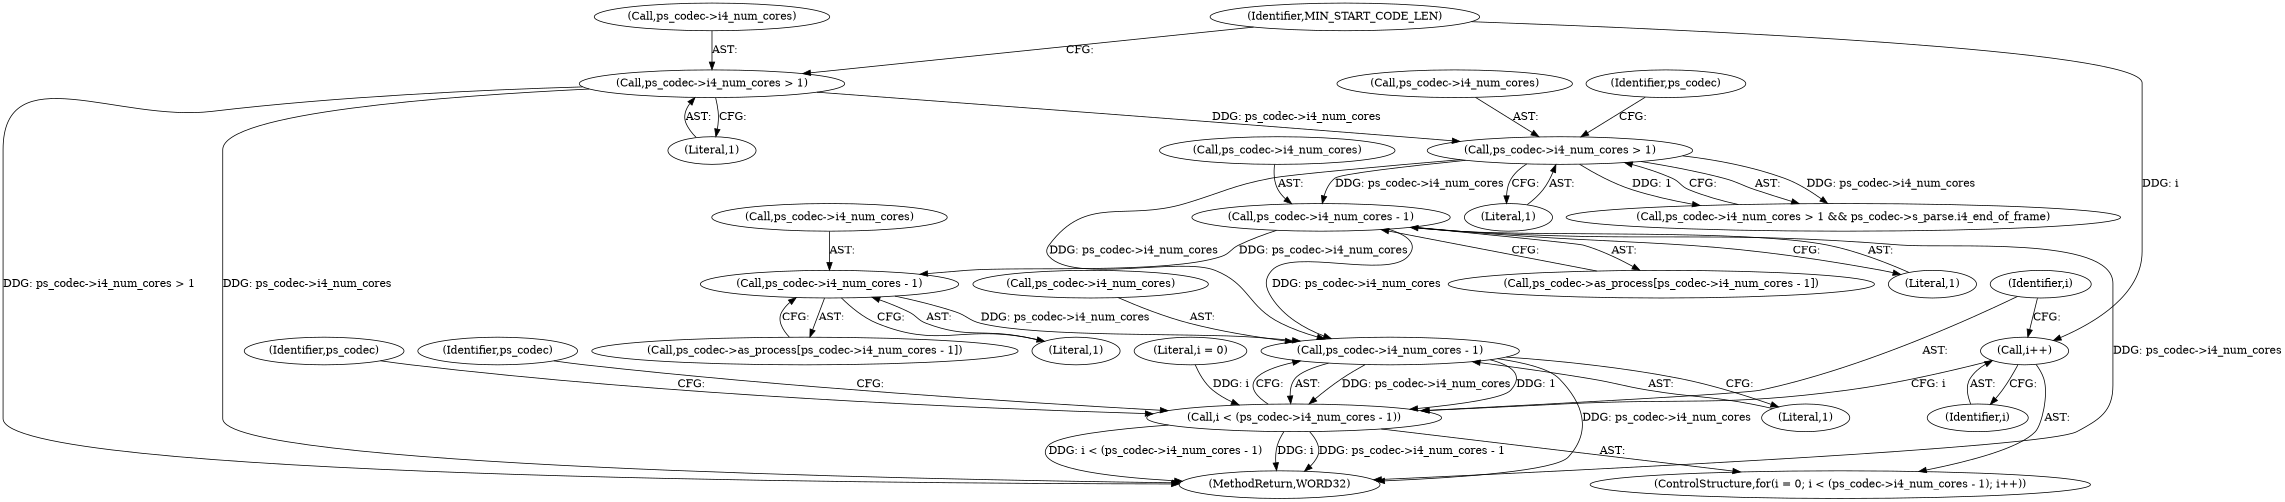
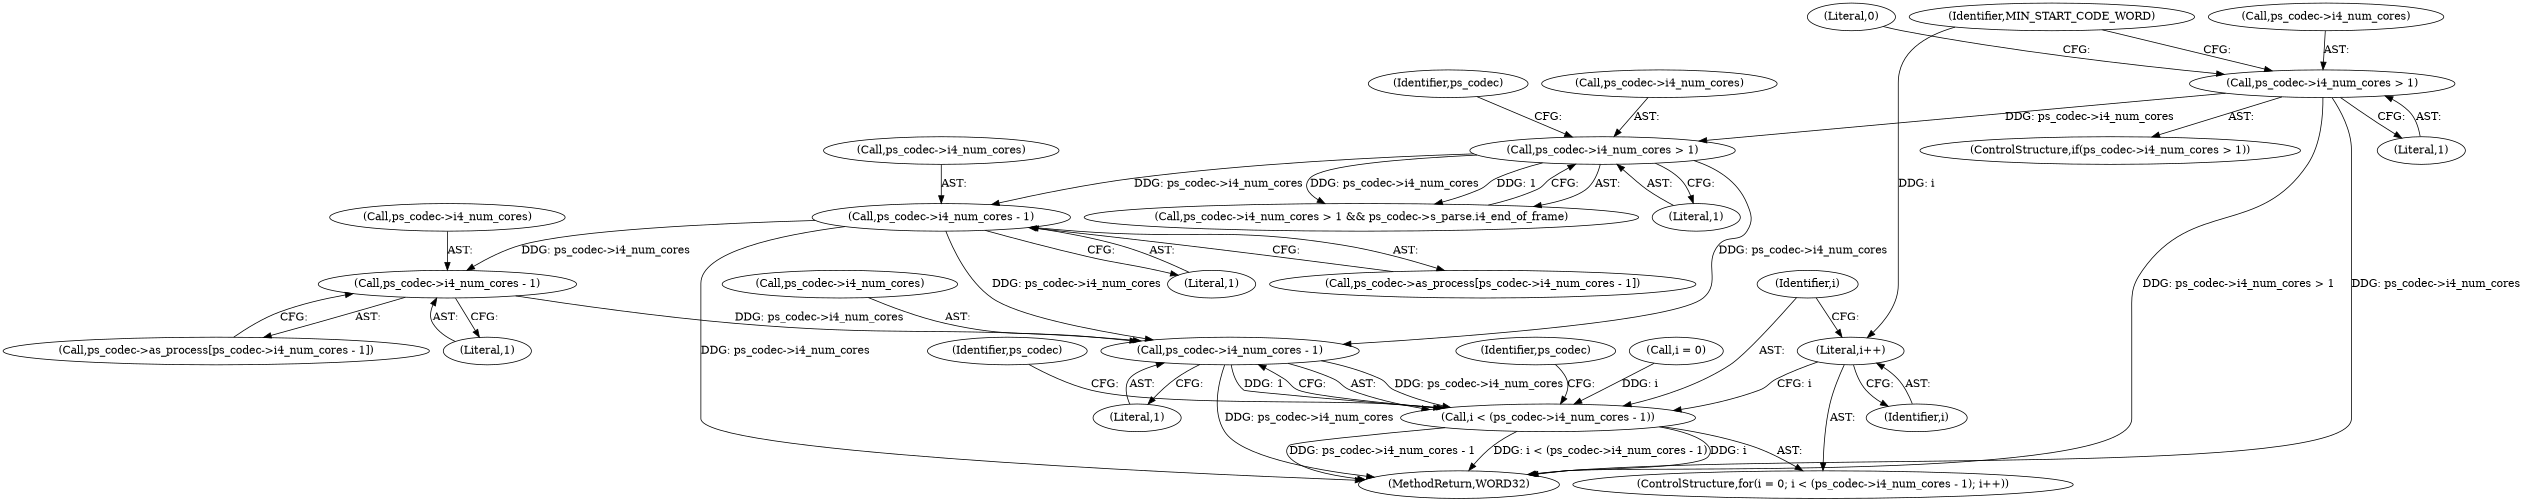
(1345, 17) -> (2052, 17)
none -> (1851, 17)
none -> (2110, 151)
(1190, 351) -> (1676, 351)
(2025, 351) -> (1851, 351)
